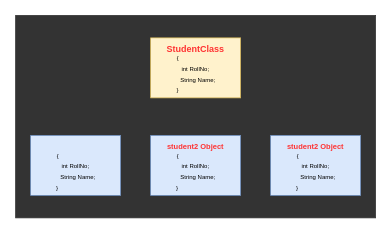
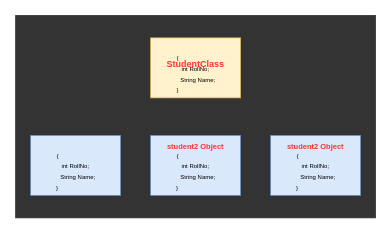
(195, 49) -> (195, 64)
